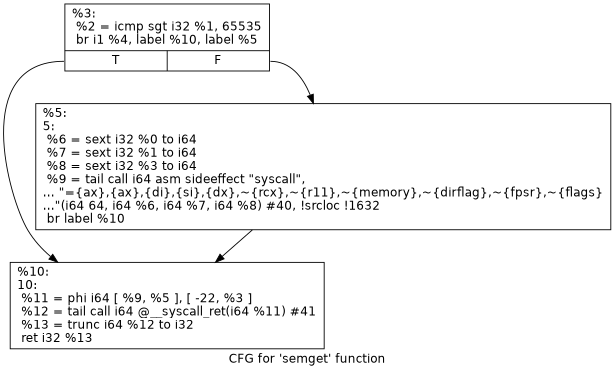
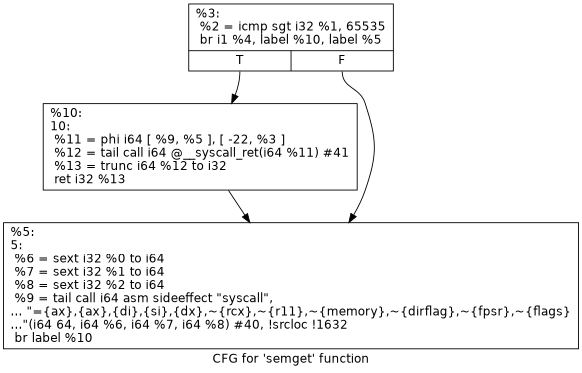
(120, 166) -> (88, 285)
(237, 243) -> (237, 203)
